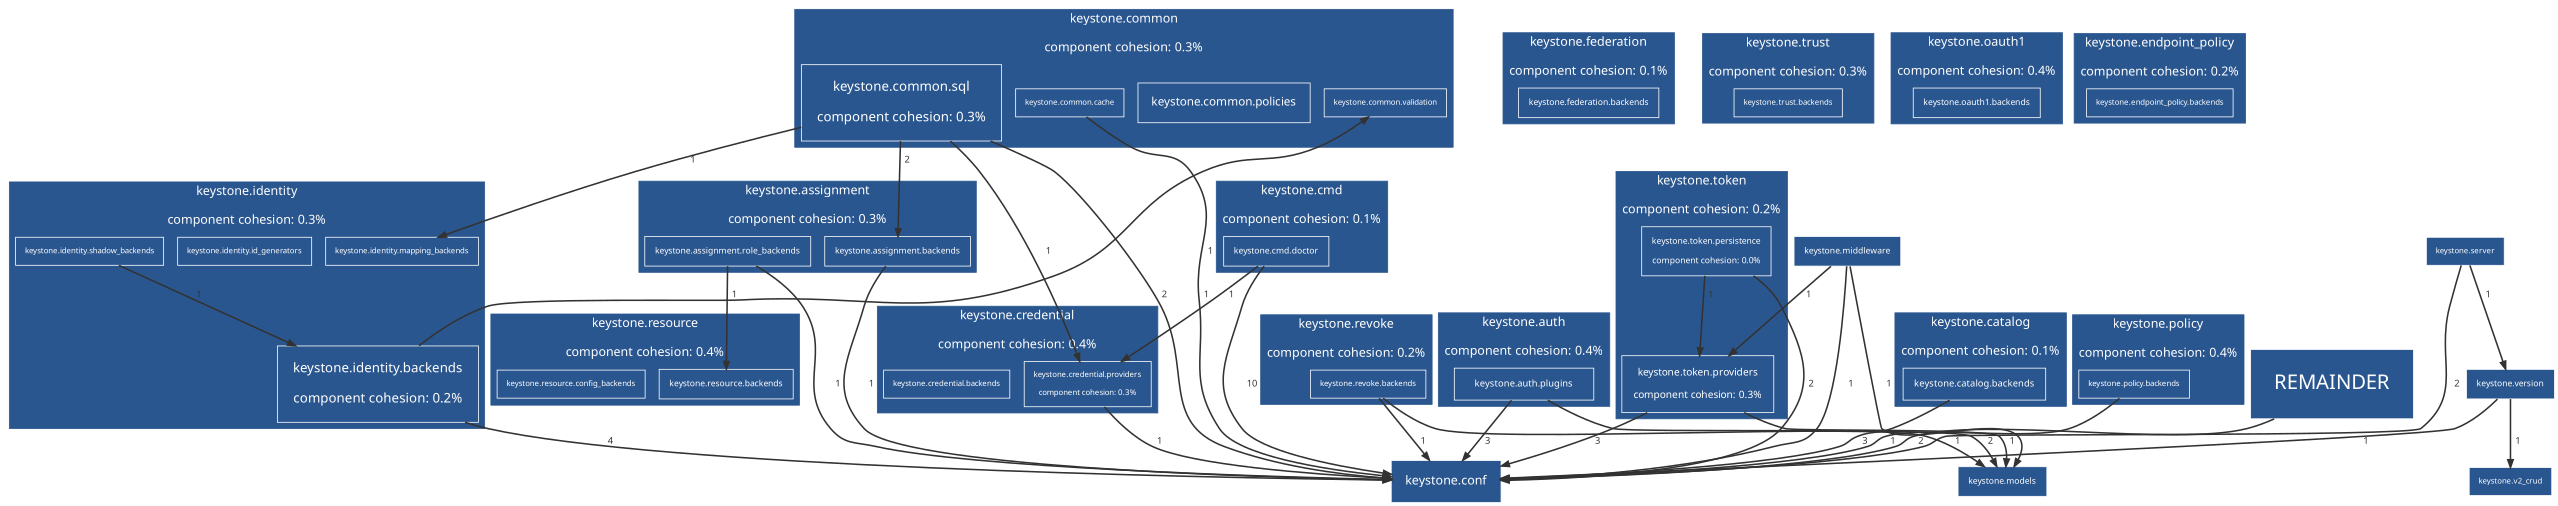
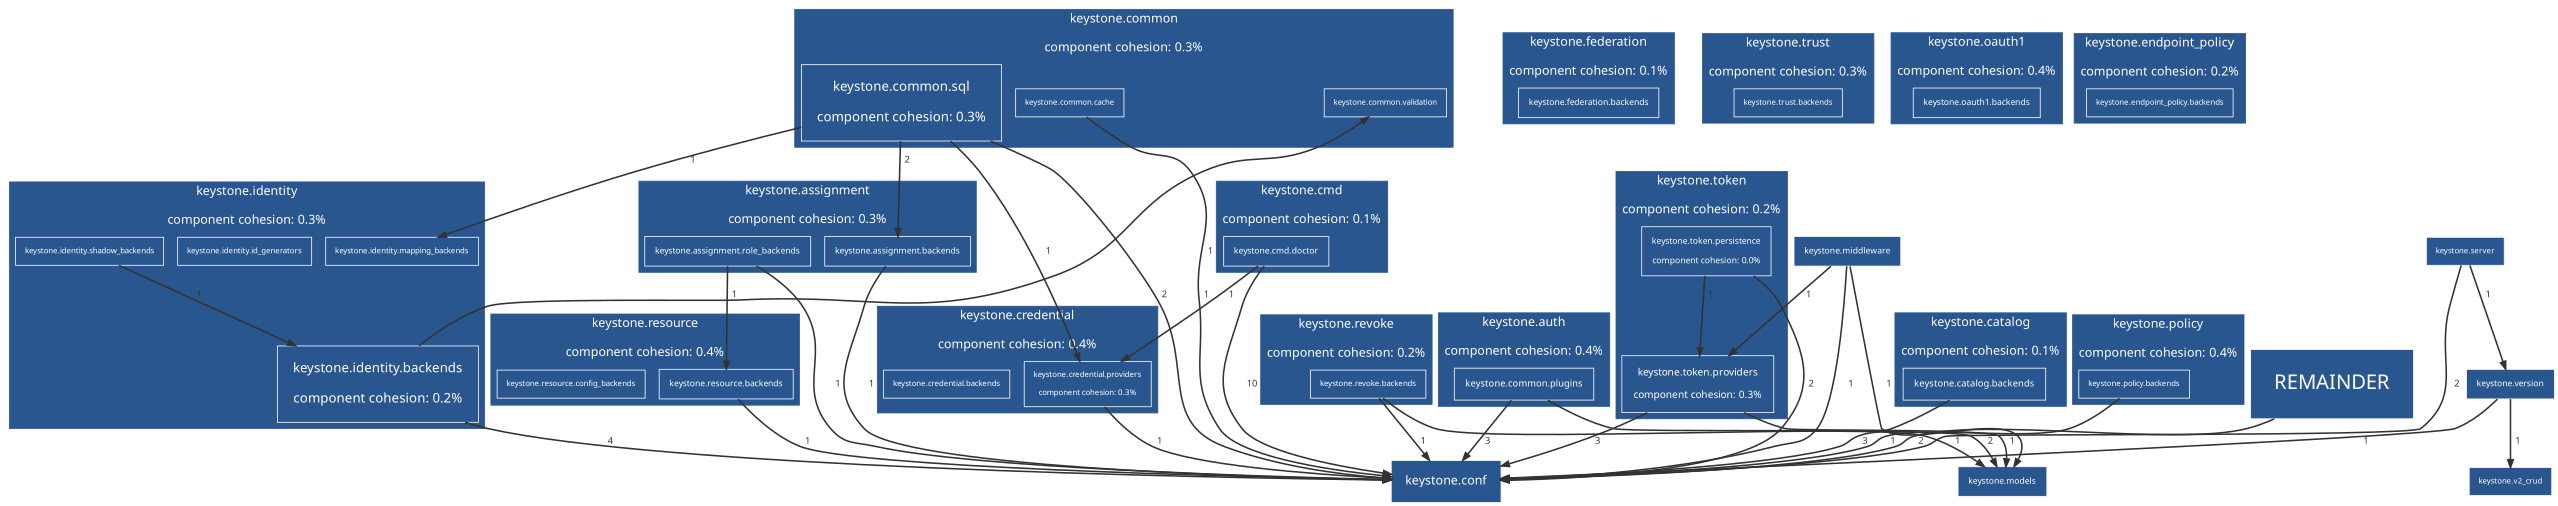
(1224, 103) -> none
(1524, 384) -> (1524, 384)
none -> (936, 463)
